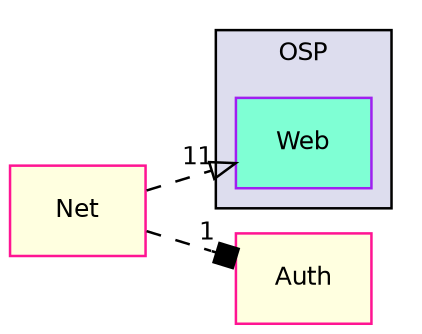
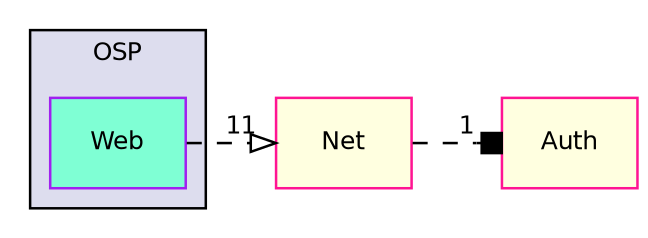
(179, 181) -> (222, 143)
